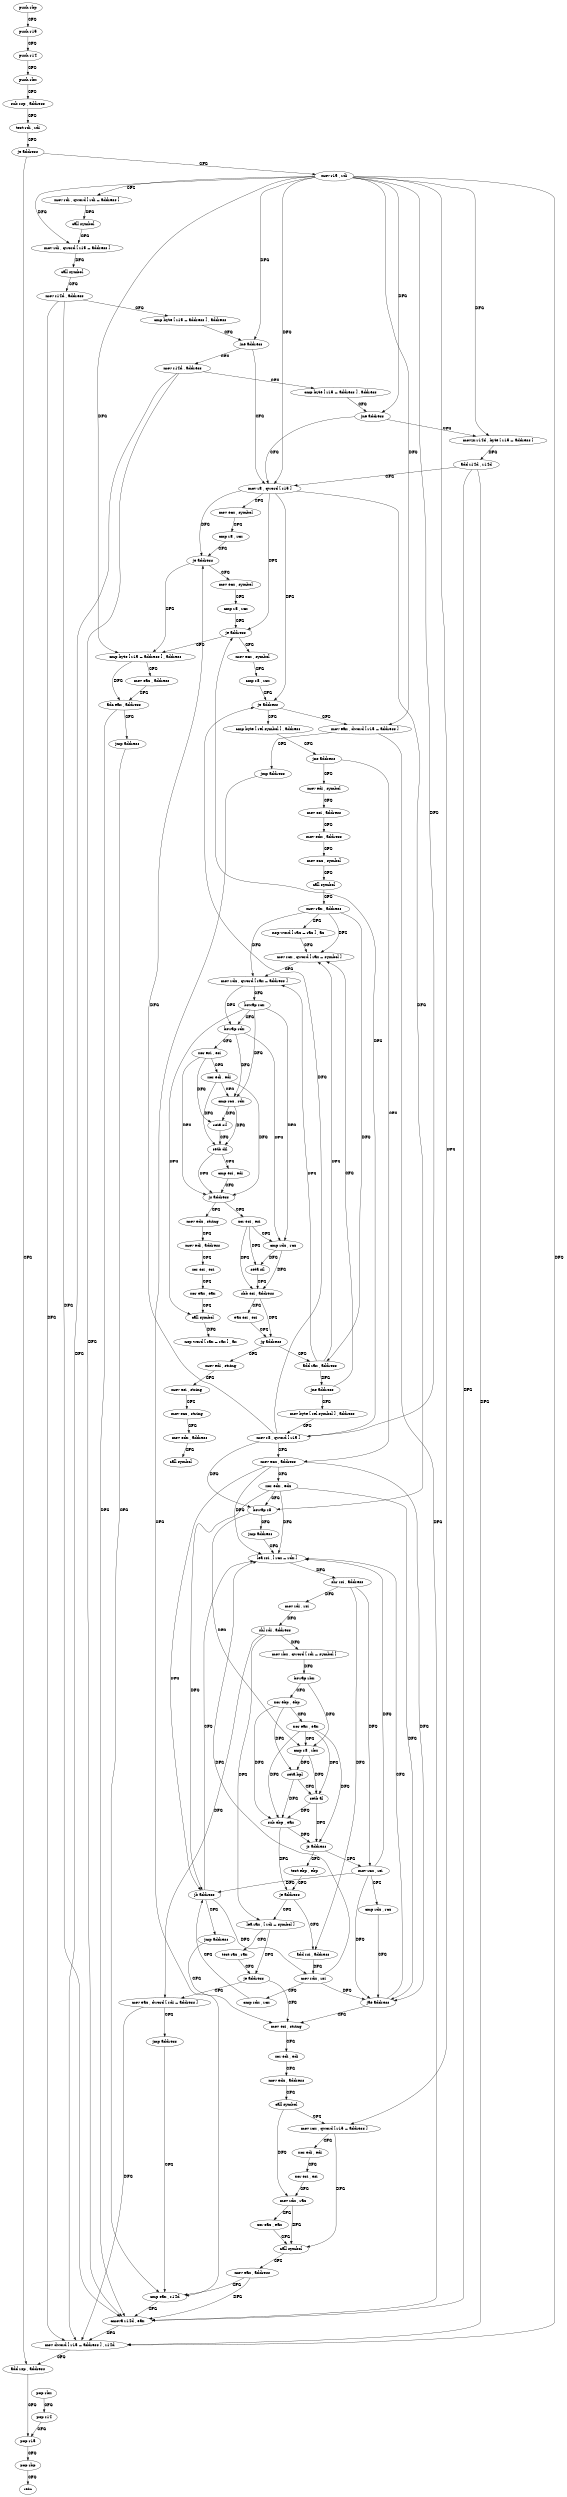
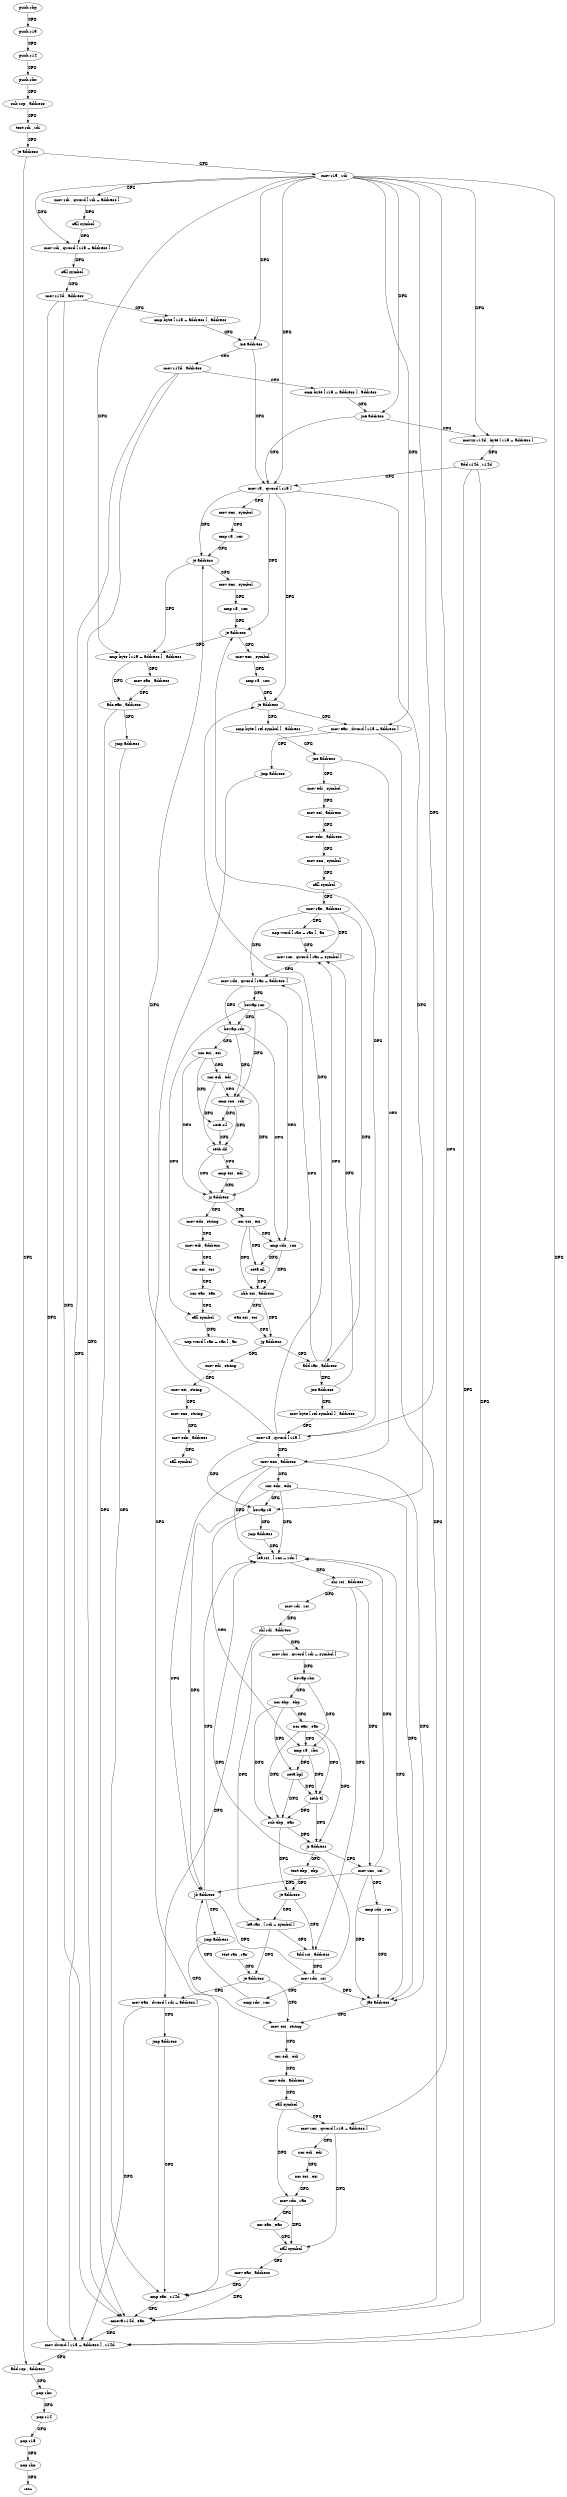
(310, 1787) -> (310, 1787)
(254, 1939) -> (291, 1939)
(28, 2404) -> (35, 2380)
